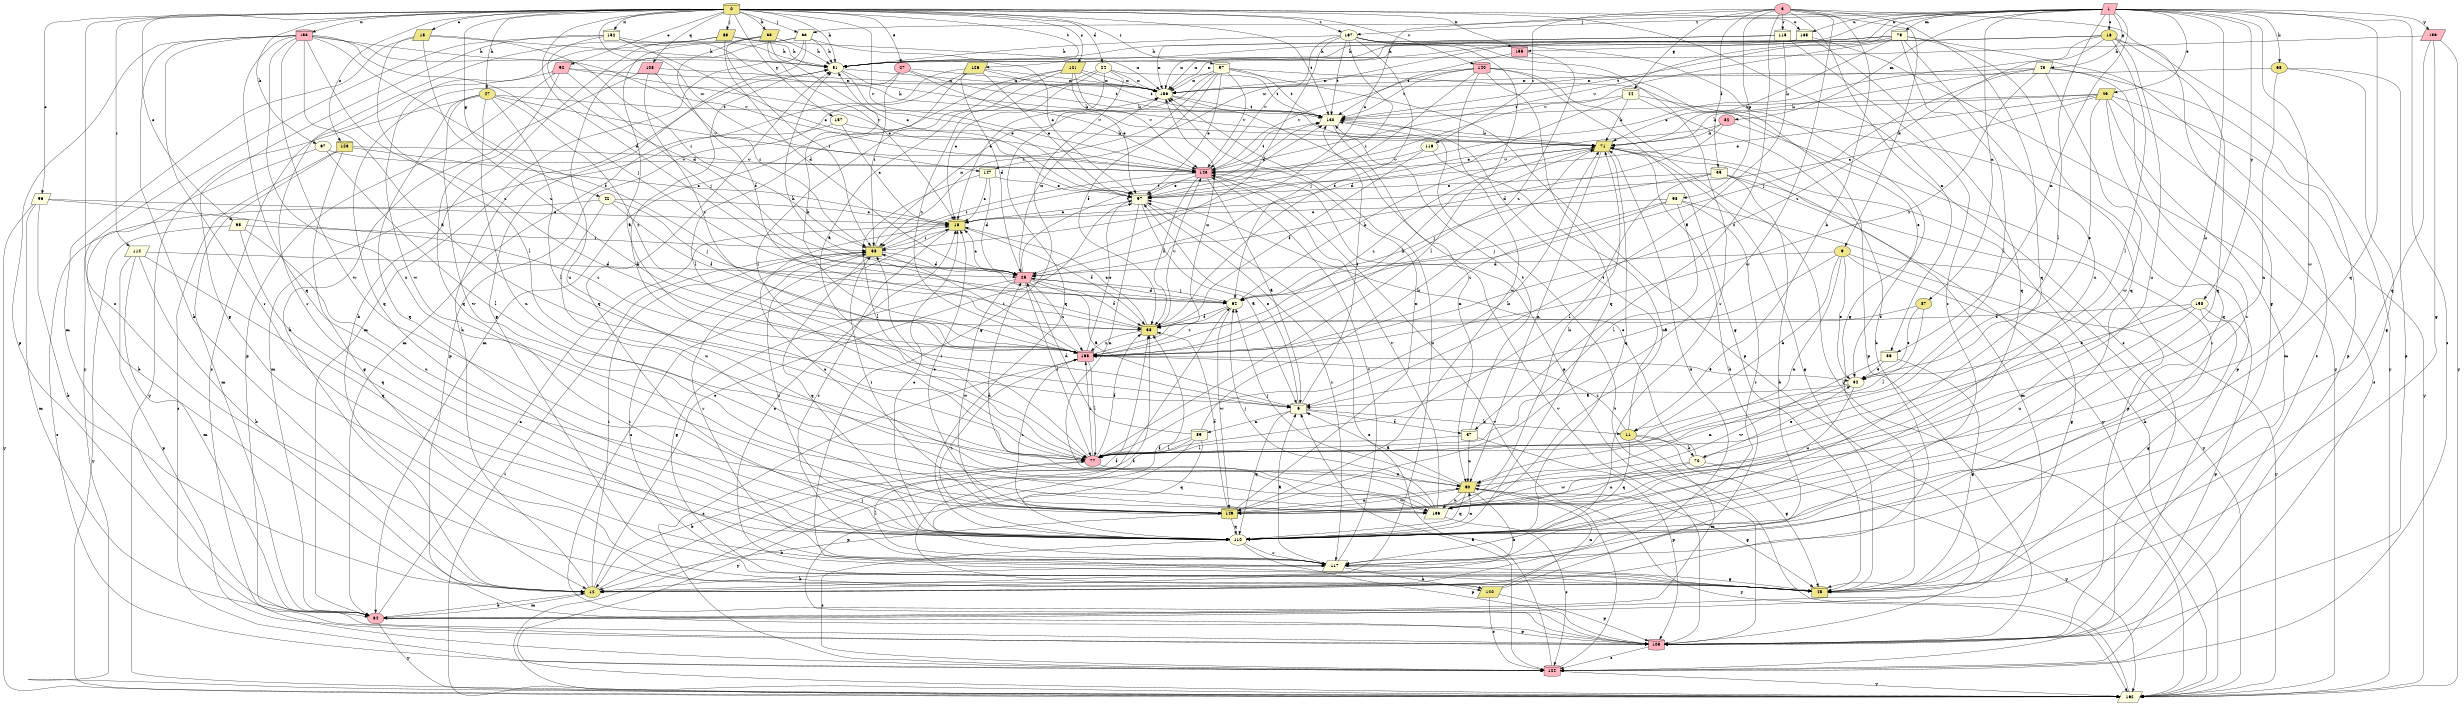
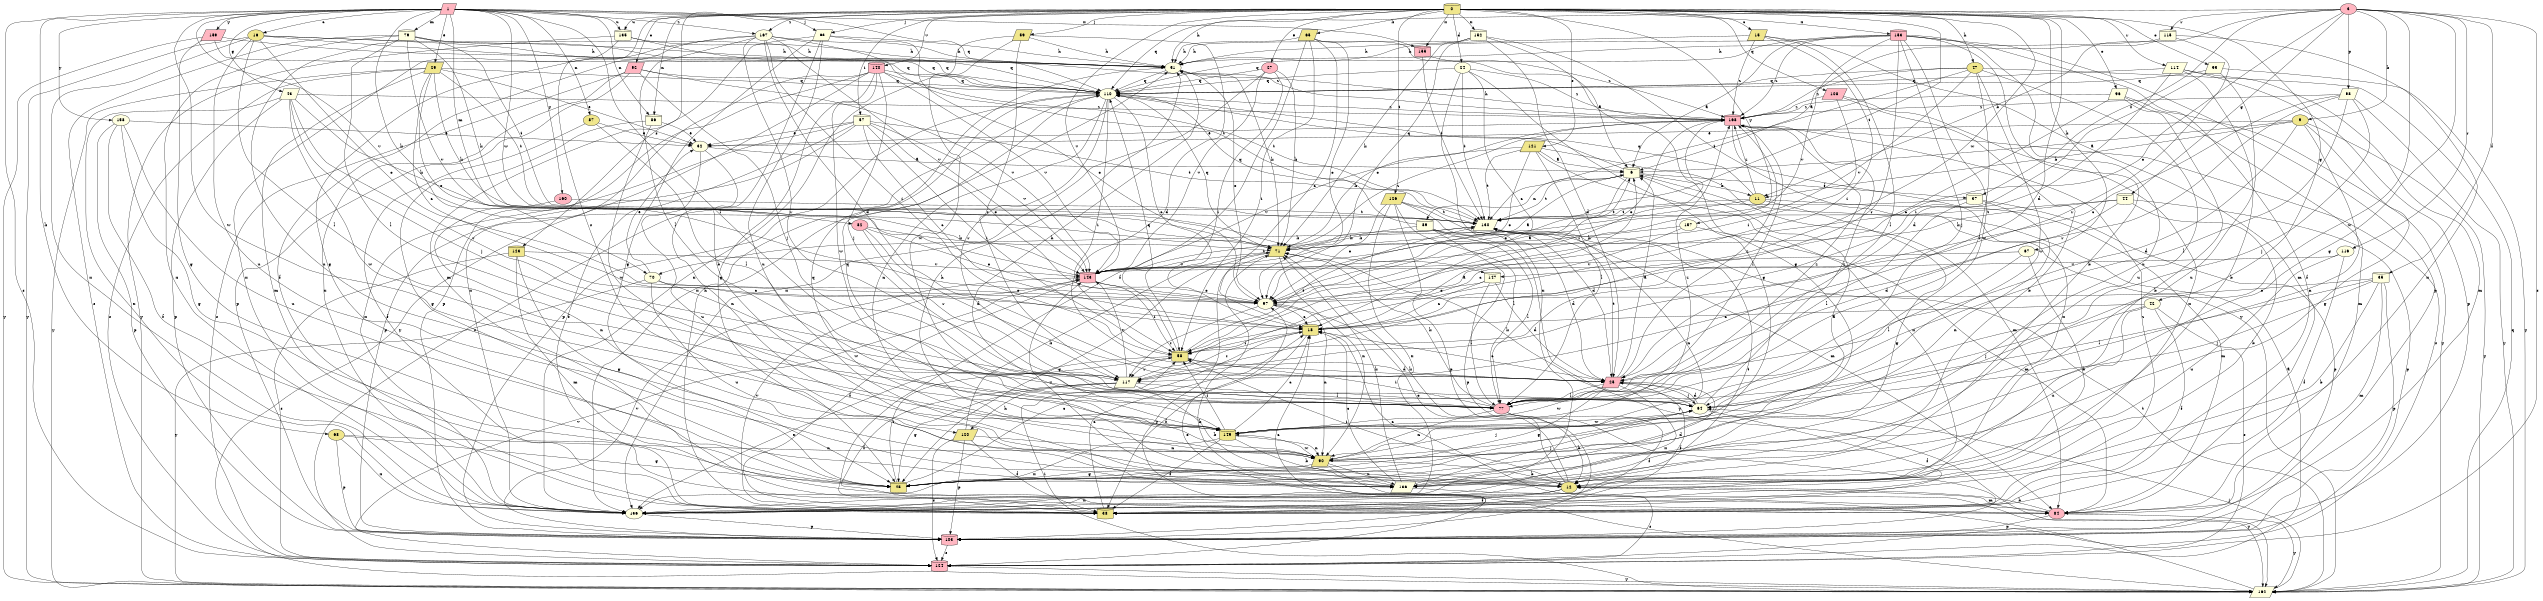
none -> (563, 199)
(1140, 199) -> (1266, 304)
(150, 396) -> (2513, 330)
(738, 454) -> (1142, 80)
